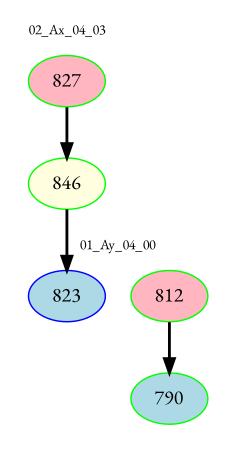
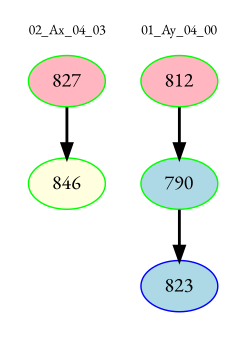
(67, 241) -> (179, 228)
